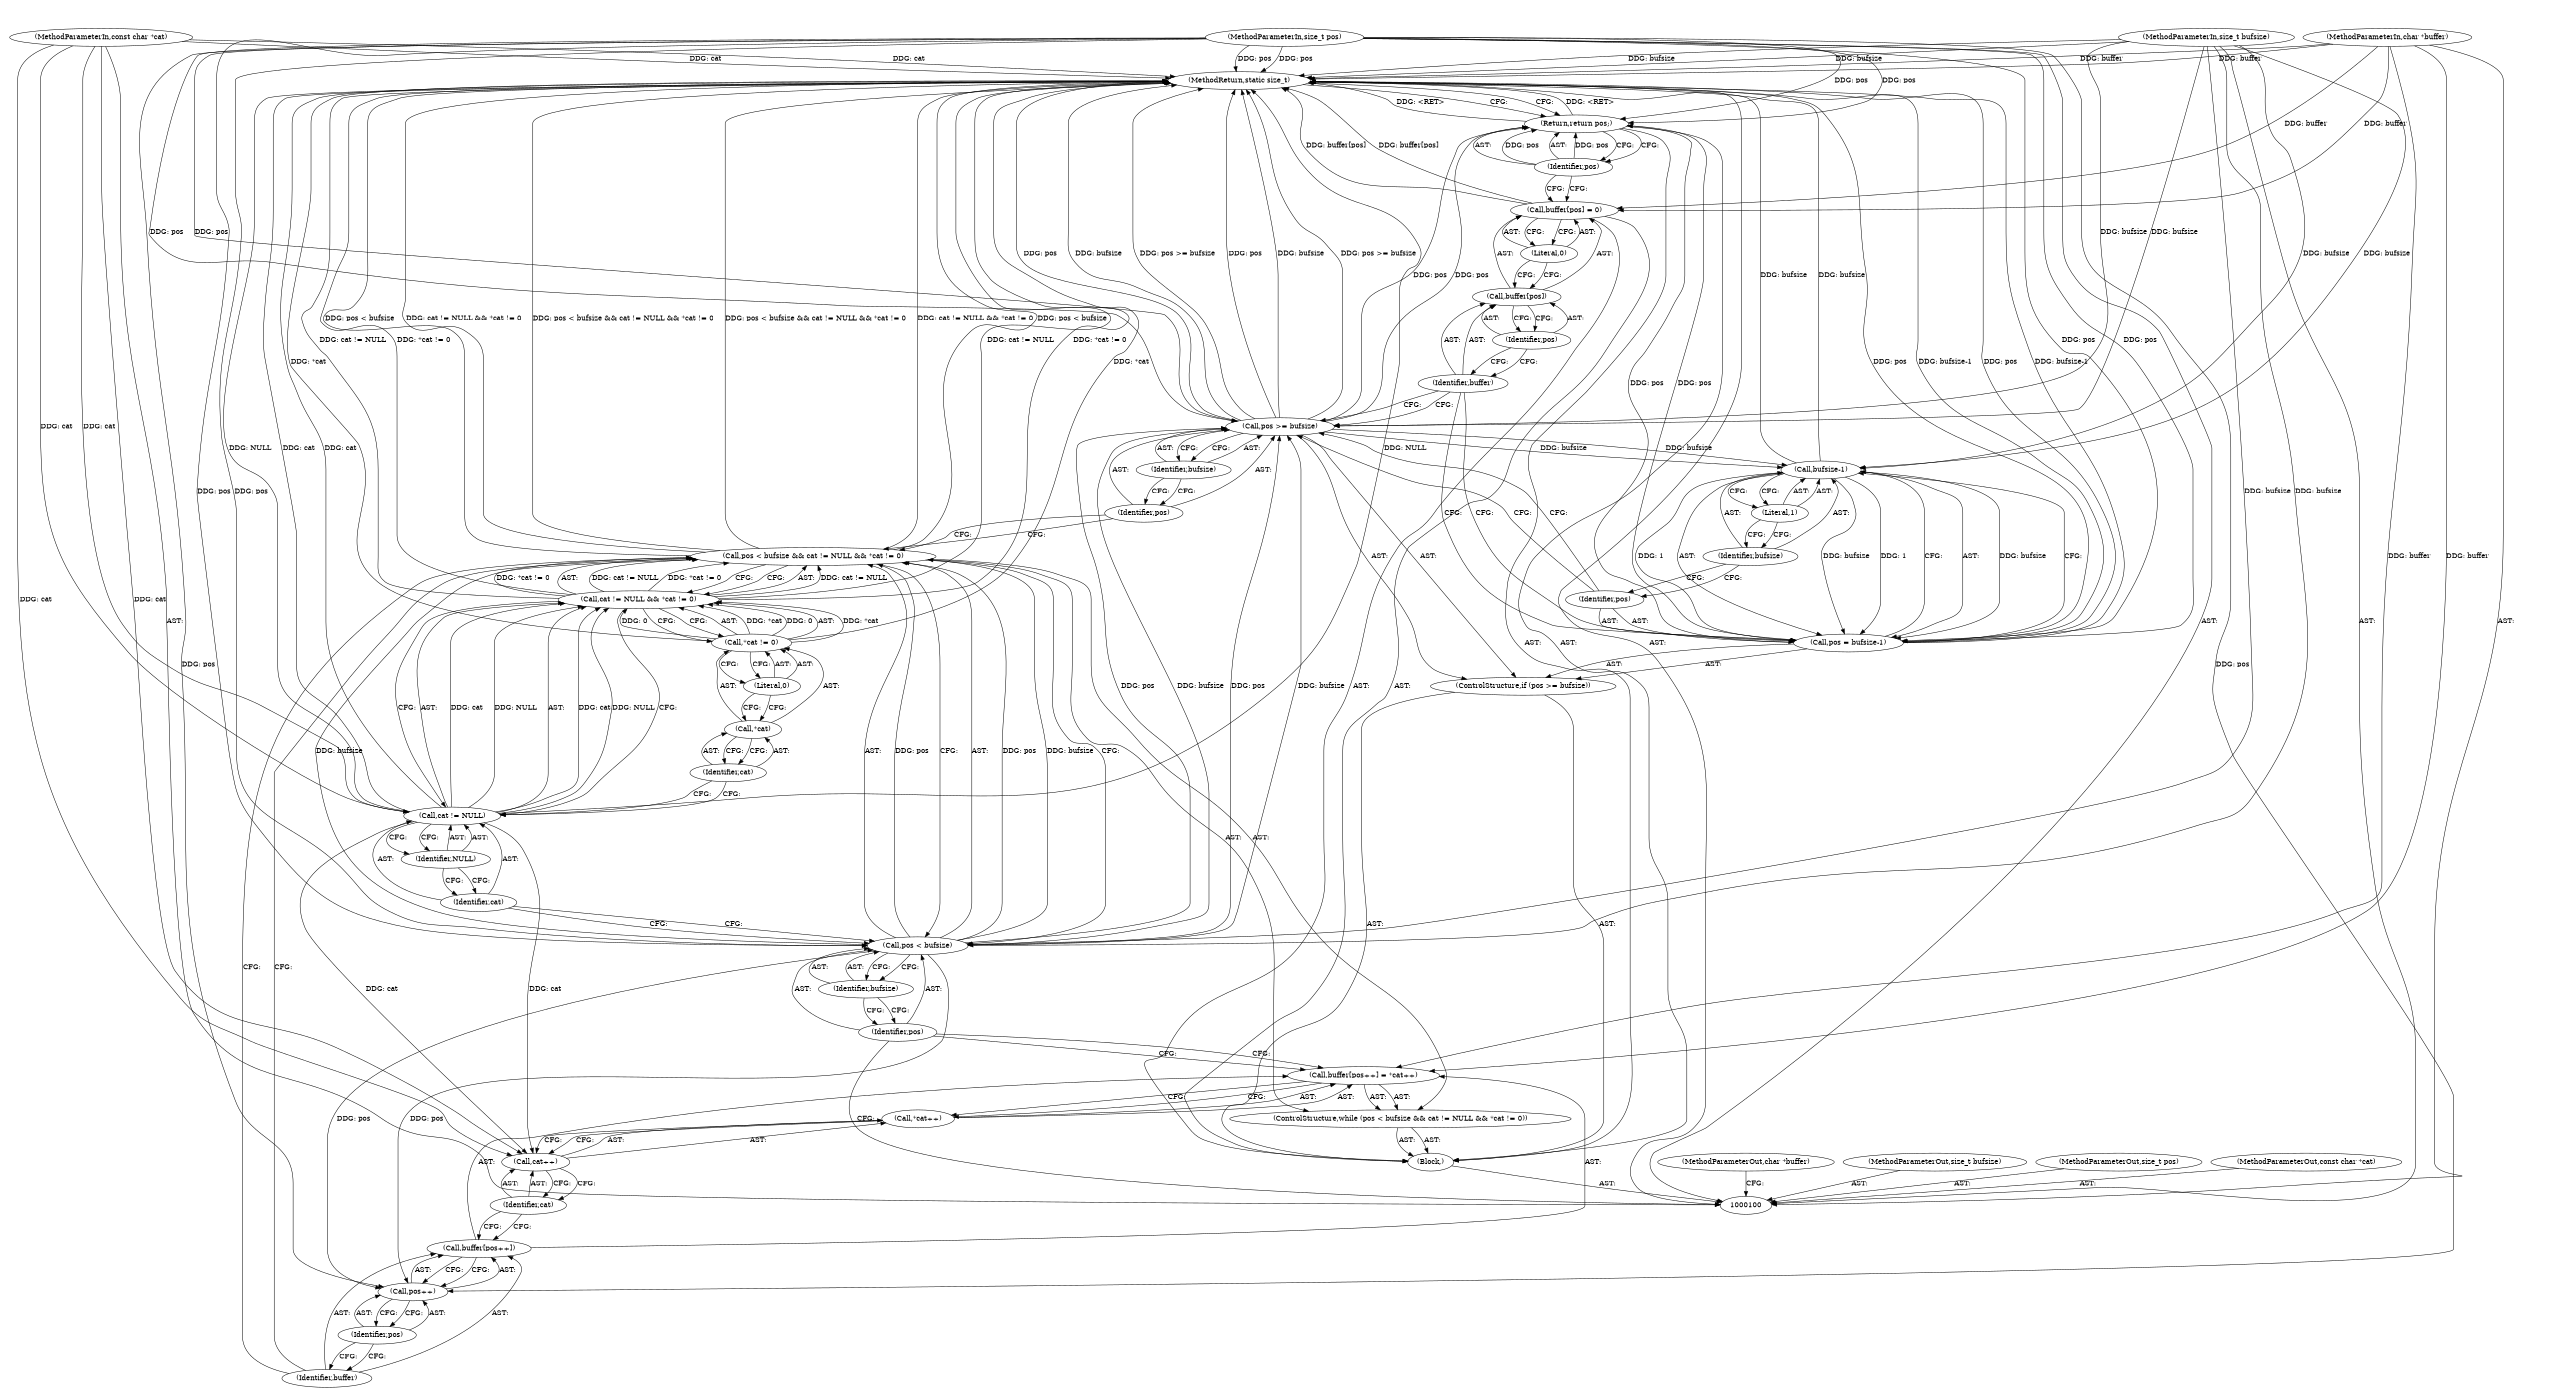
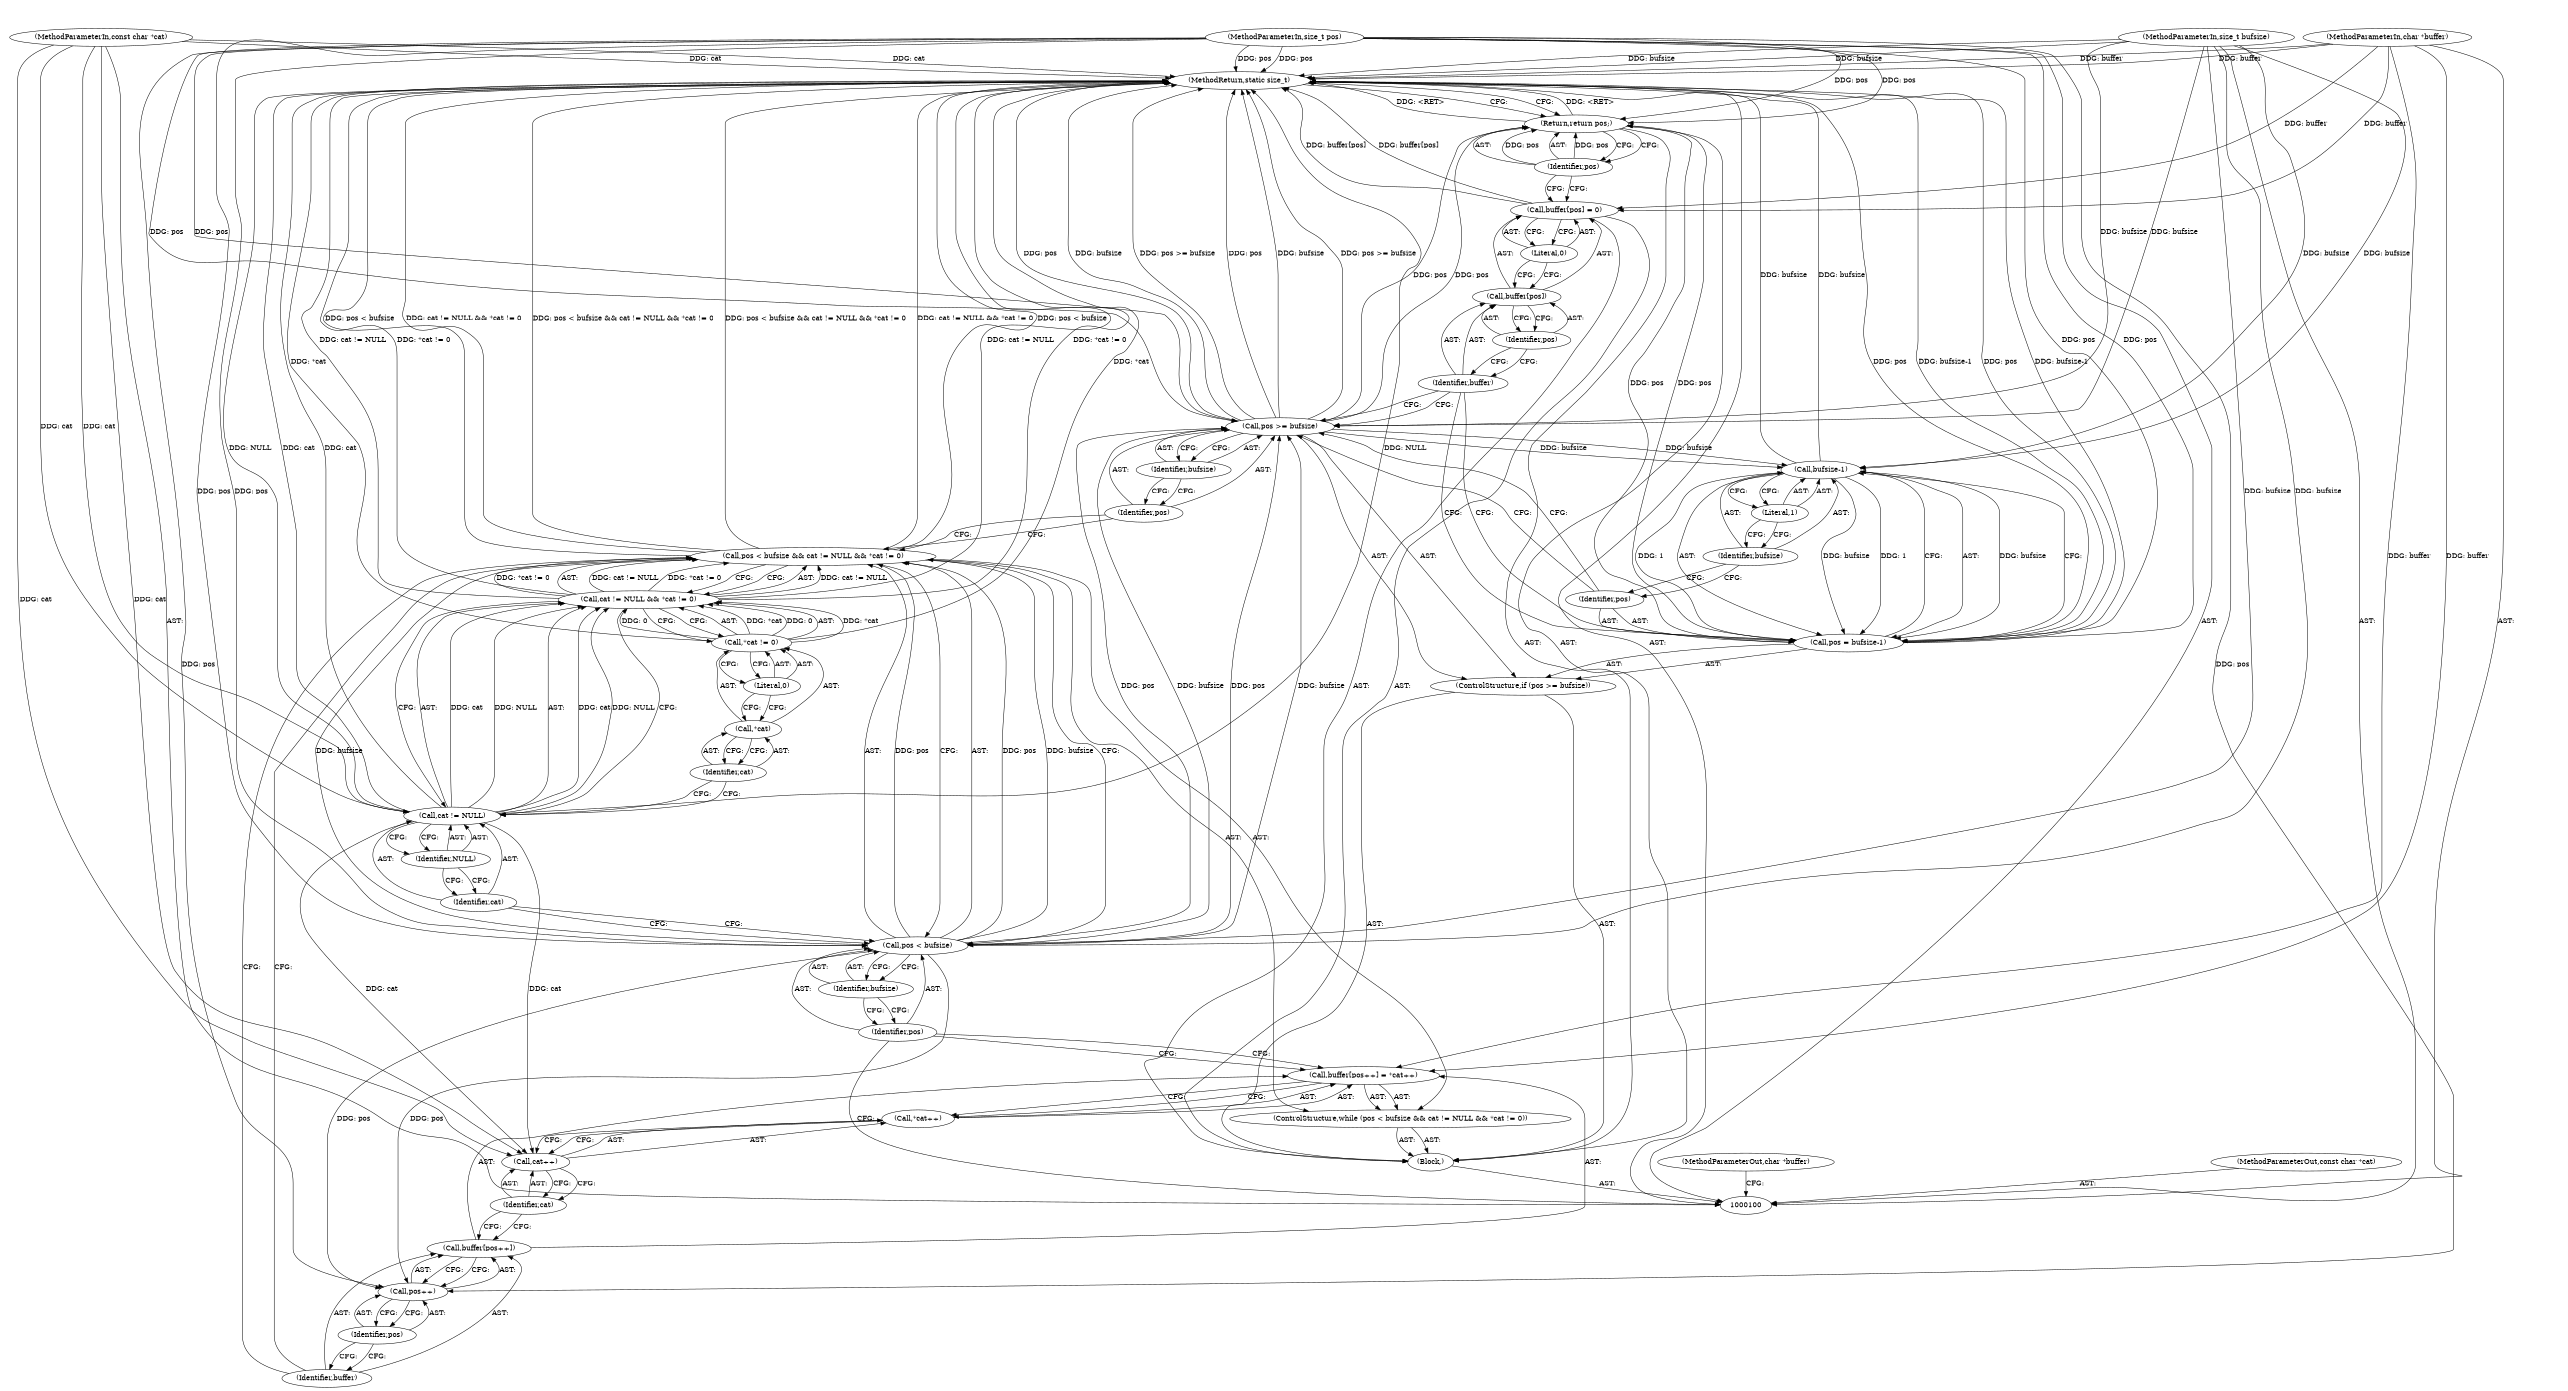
(1935, 1162) -> none
(2119, 1162) -> none
